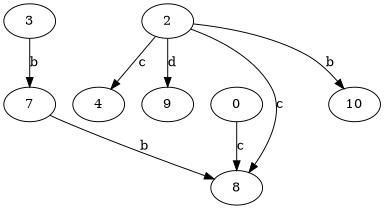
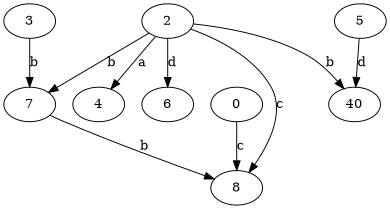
none -> (360, 21)
none -> (103, 60)
(142, 63) -> (142, 63)
(168, 104) -> (168, 104)
(355, 104) -> (355, 104)
